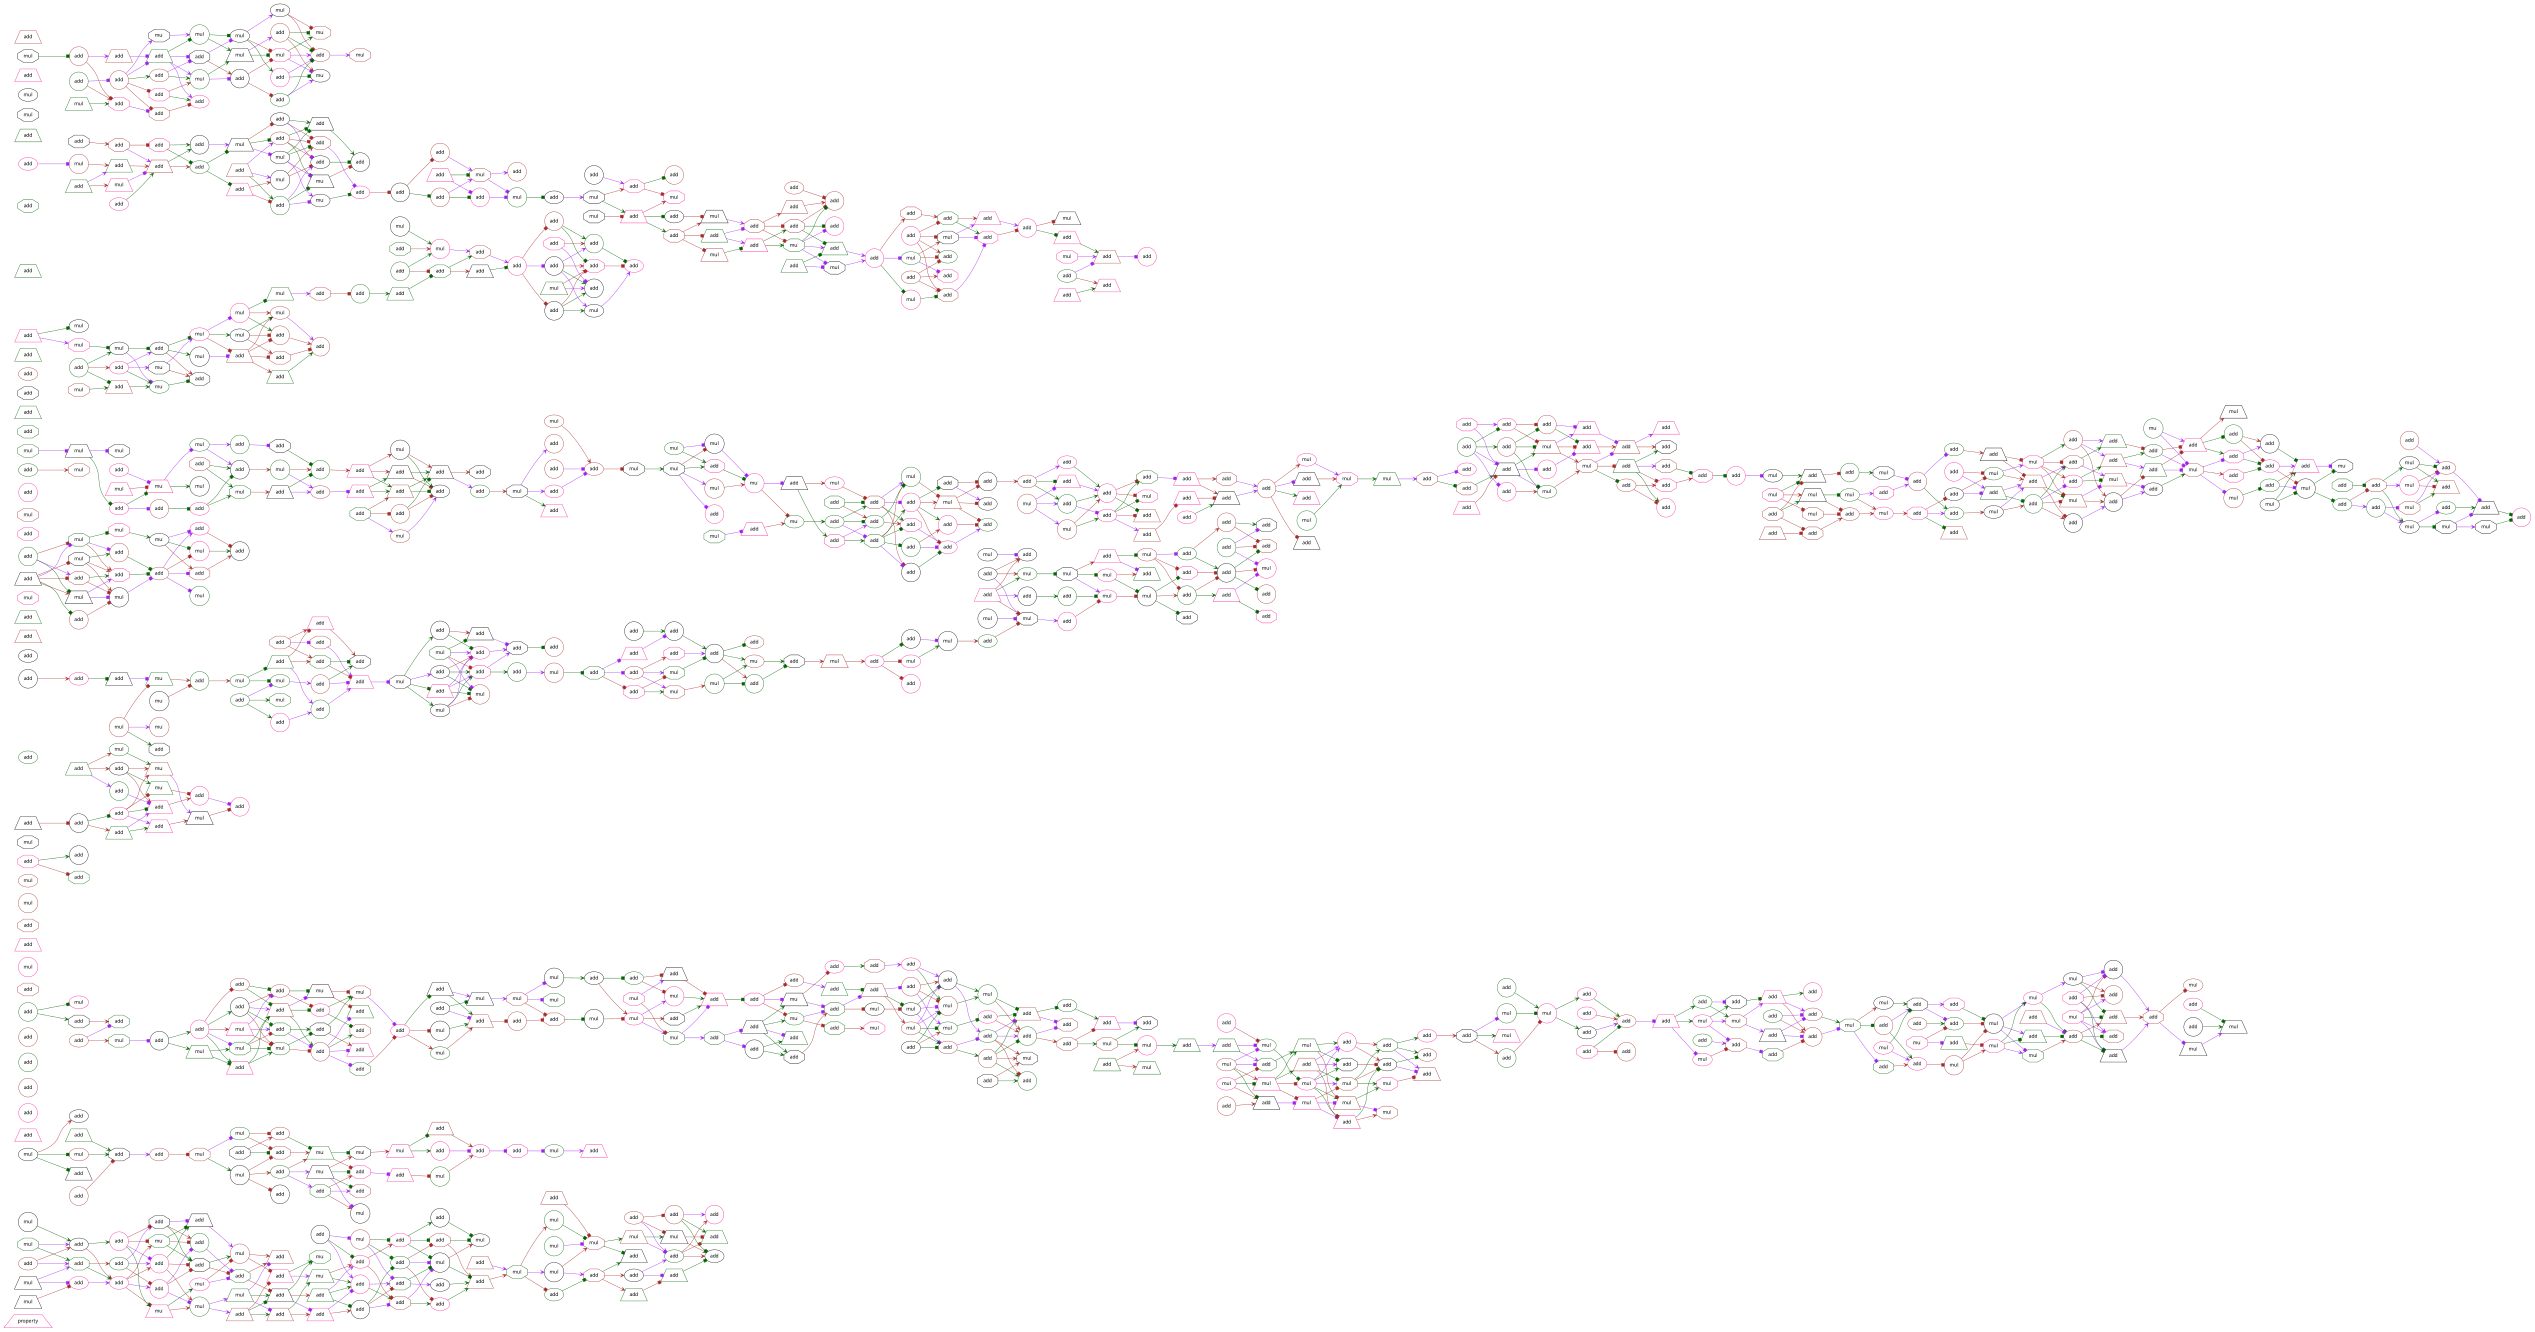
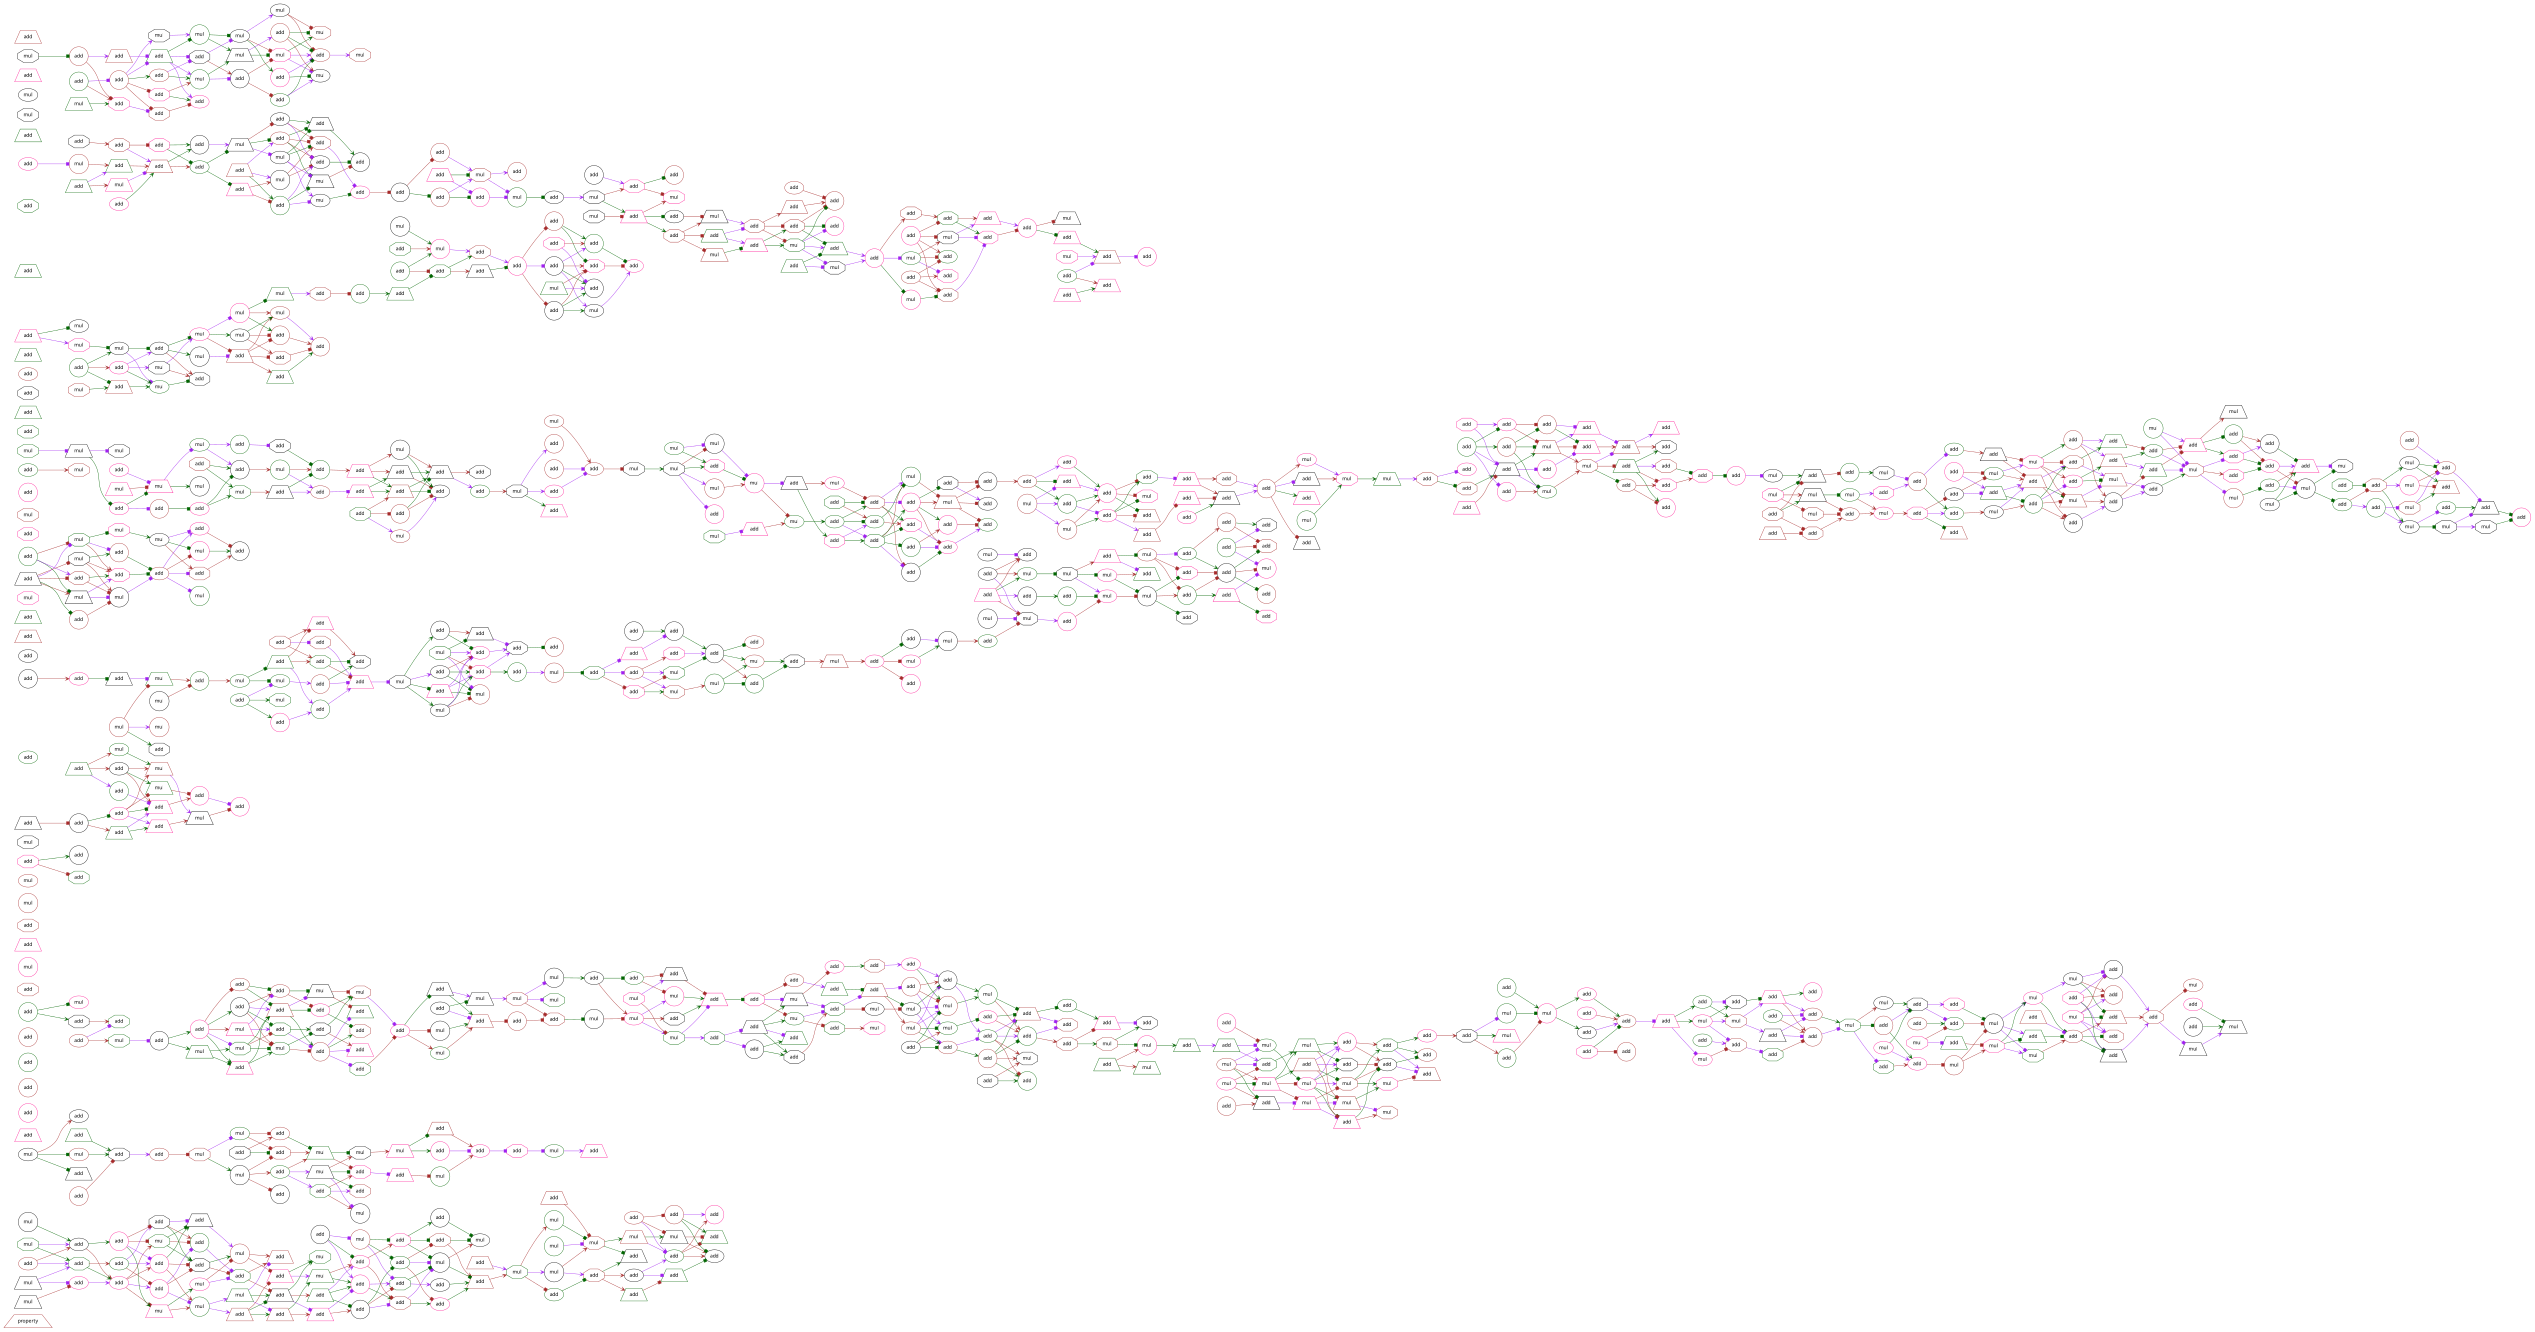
(28, 1321) -> (28, 1321)
